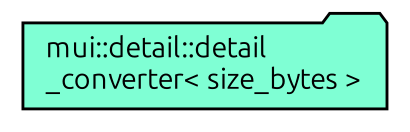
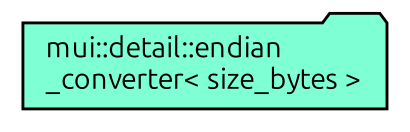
(205, 66) -> (205, 66)
